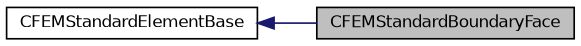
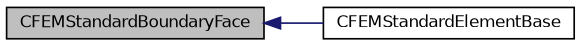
(295, 23) -> (302, 23)
